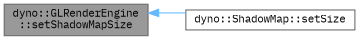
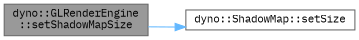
(172, 13) -> (162, 27)
